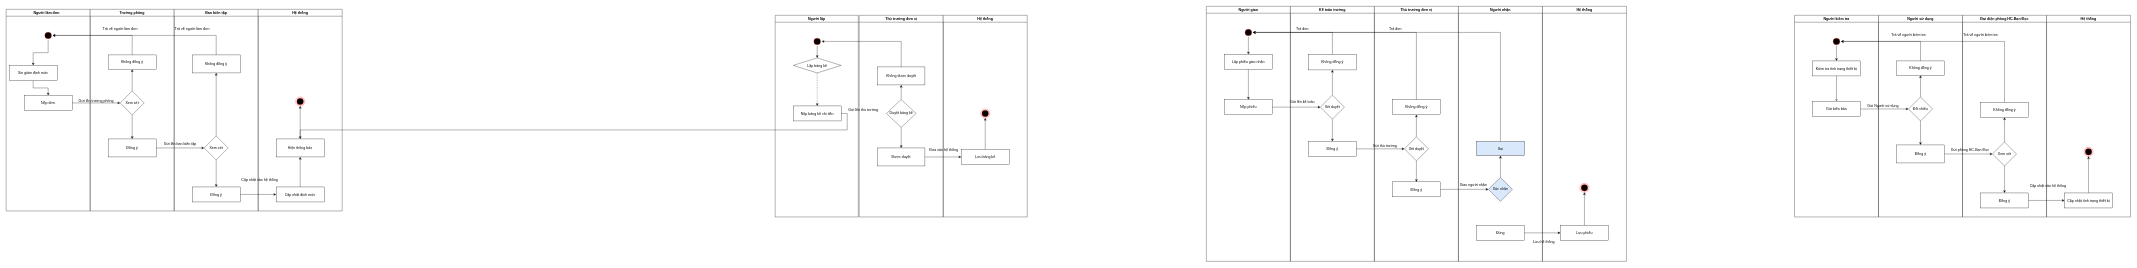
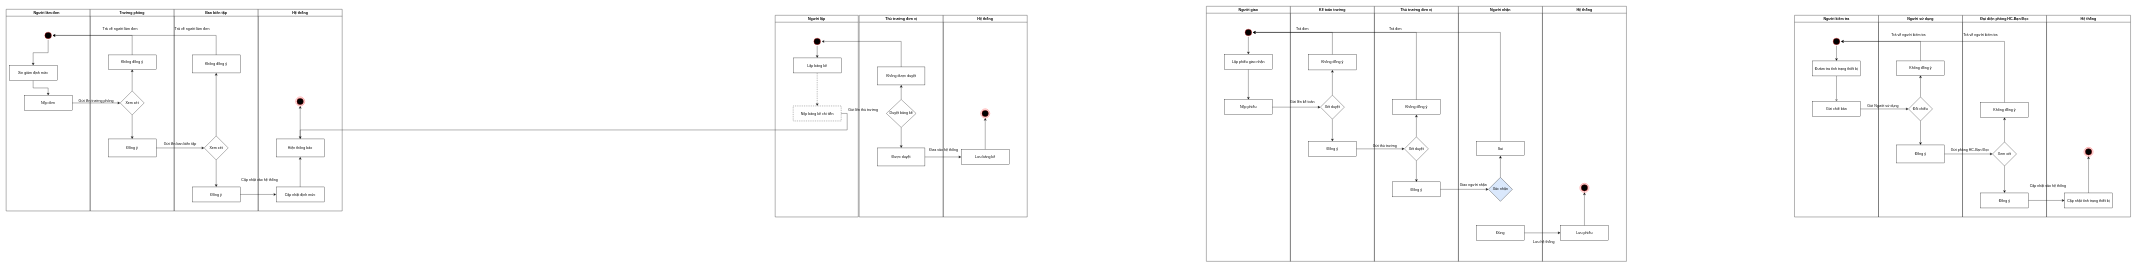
(817, 65) -> (817, 65)
(1836, 68) -> (1836, 68)
(1836, 109) -> (1836, 109)
(817, 113) -> (817, 113)
(1500, 148) -> (1500, 148)
